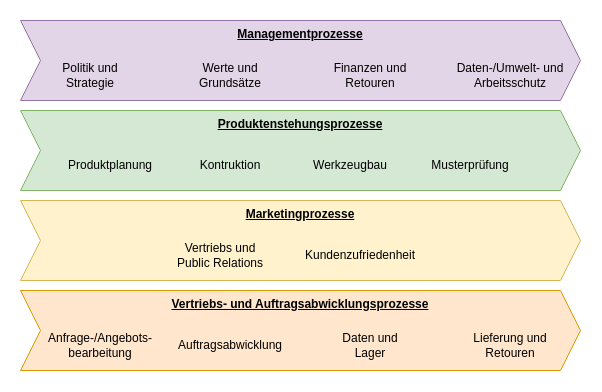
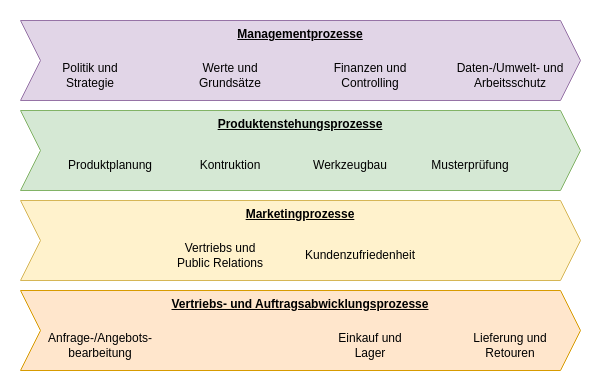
(371, 76) -> (371, 76)
(231, 346) -> none
(371, 346) -> (371, 346)
